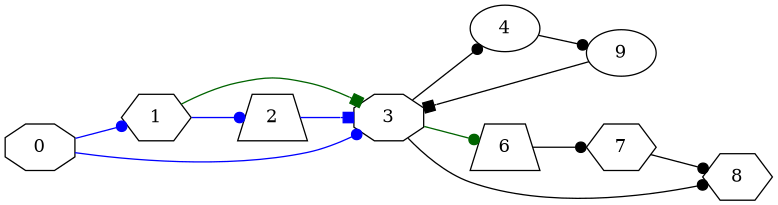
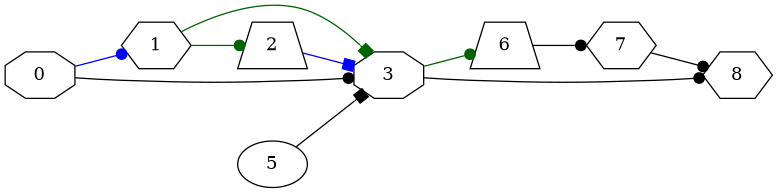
(505, 28) -> none
(621, 53) -> (273, 164)
(213, 118) -> (213, 45)
(215, 162) -> (209, 82)
